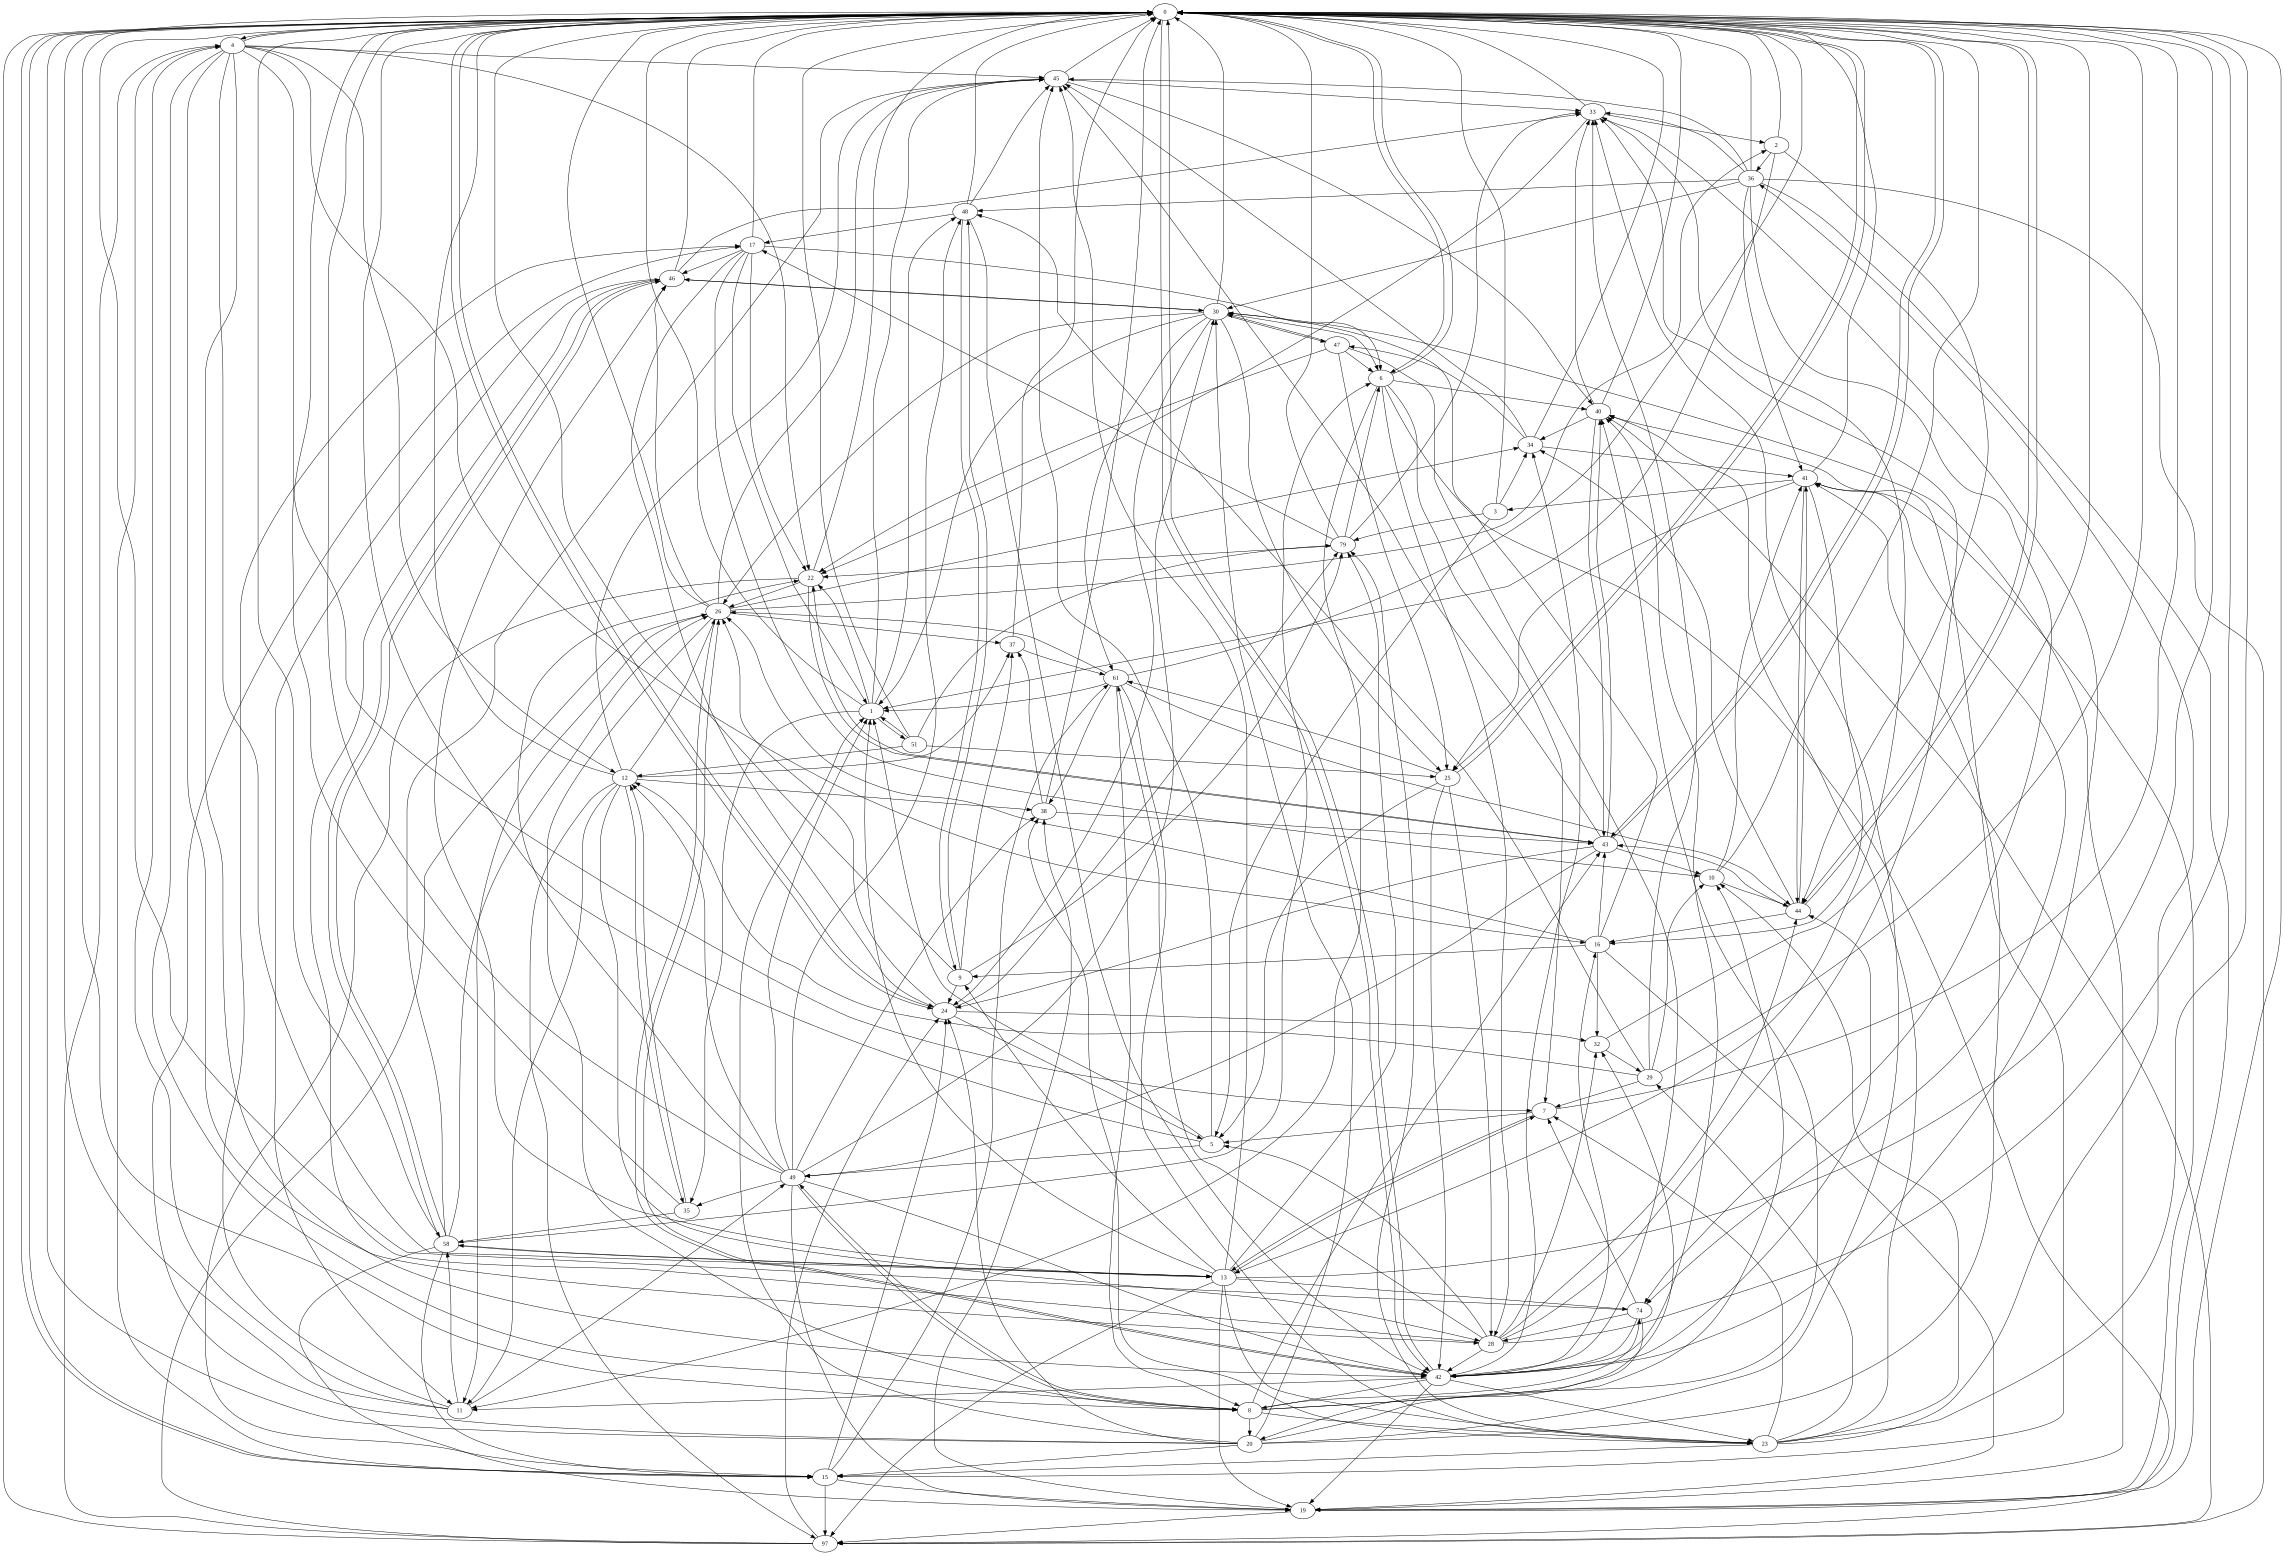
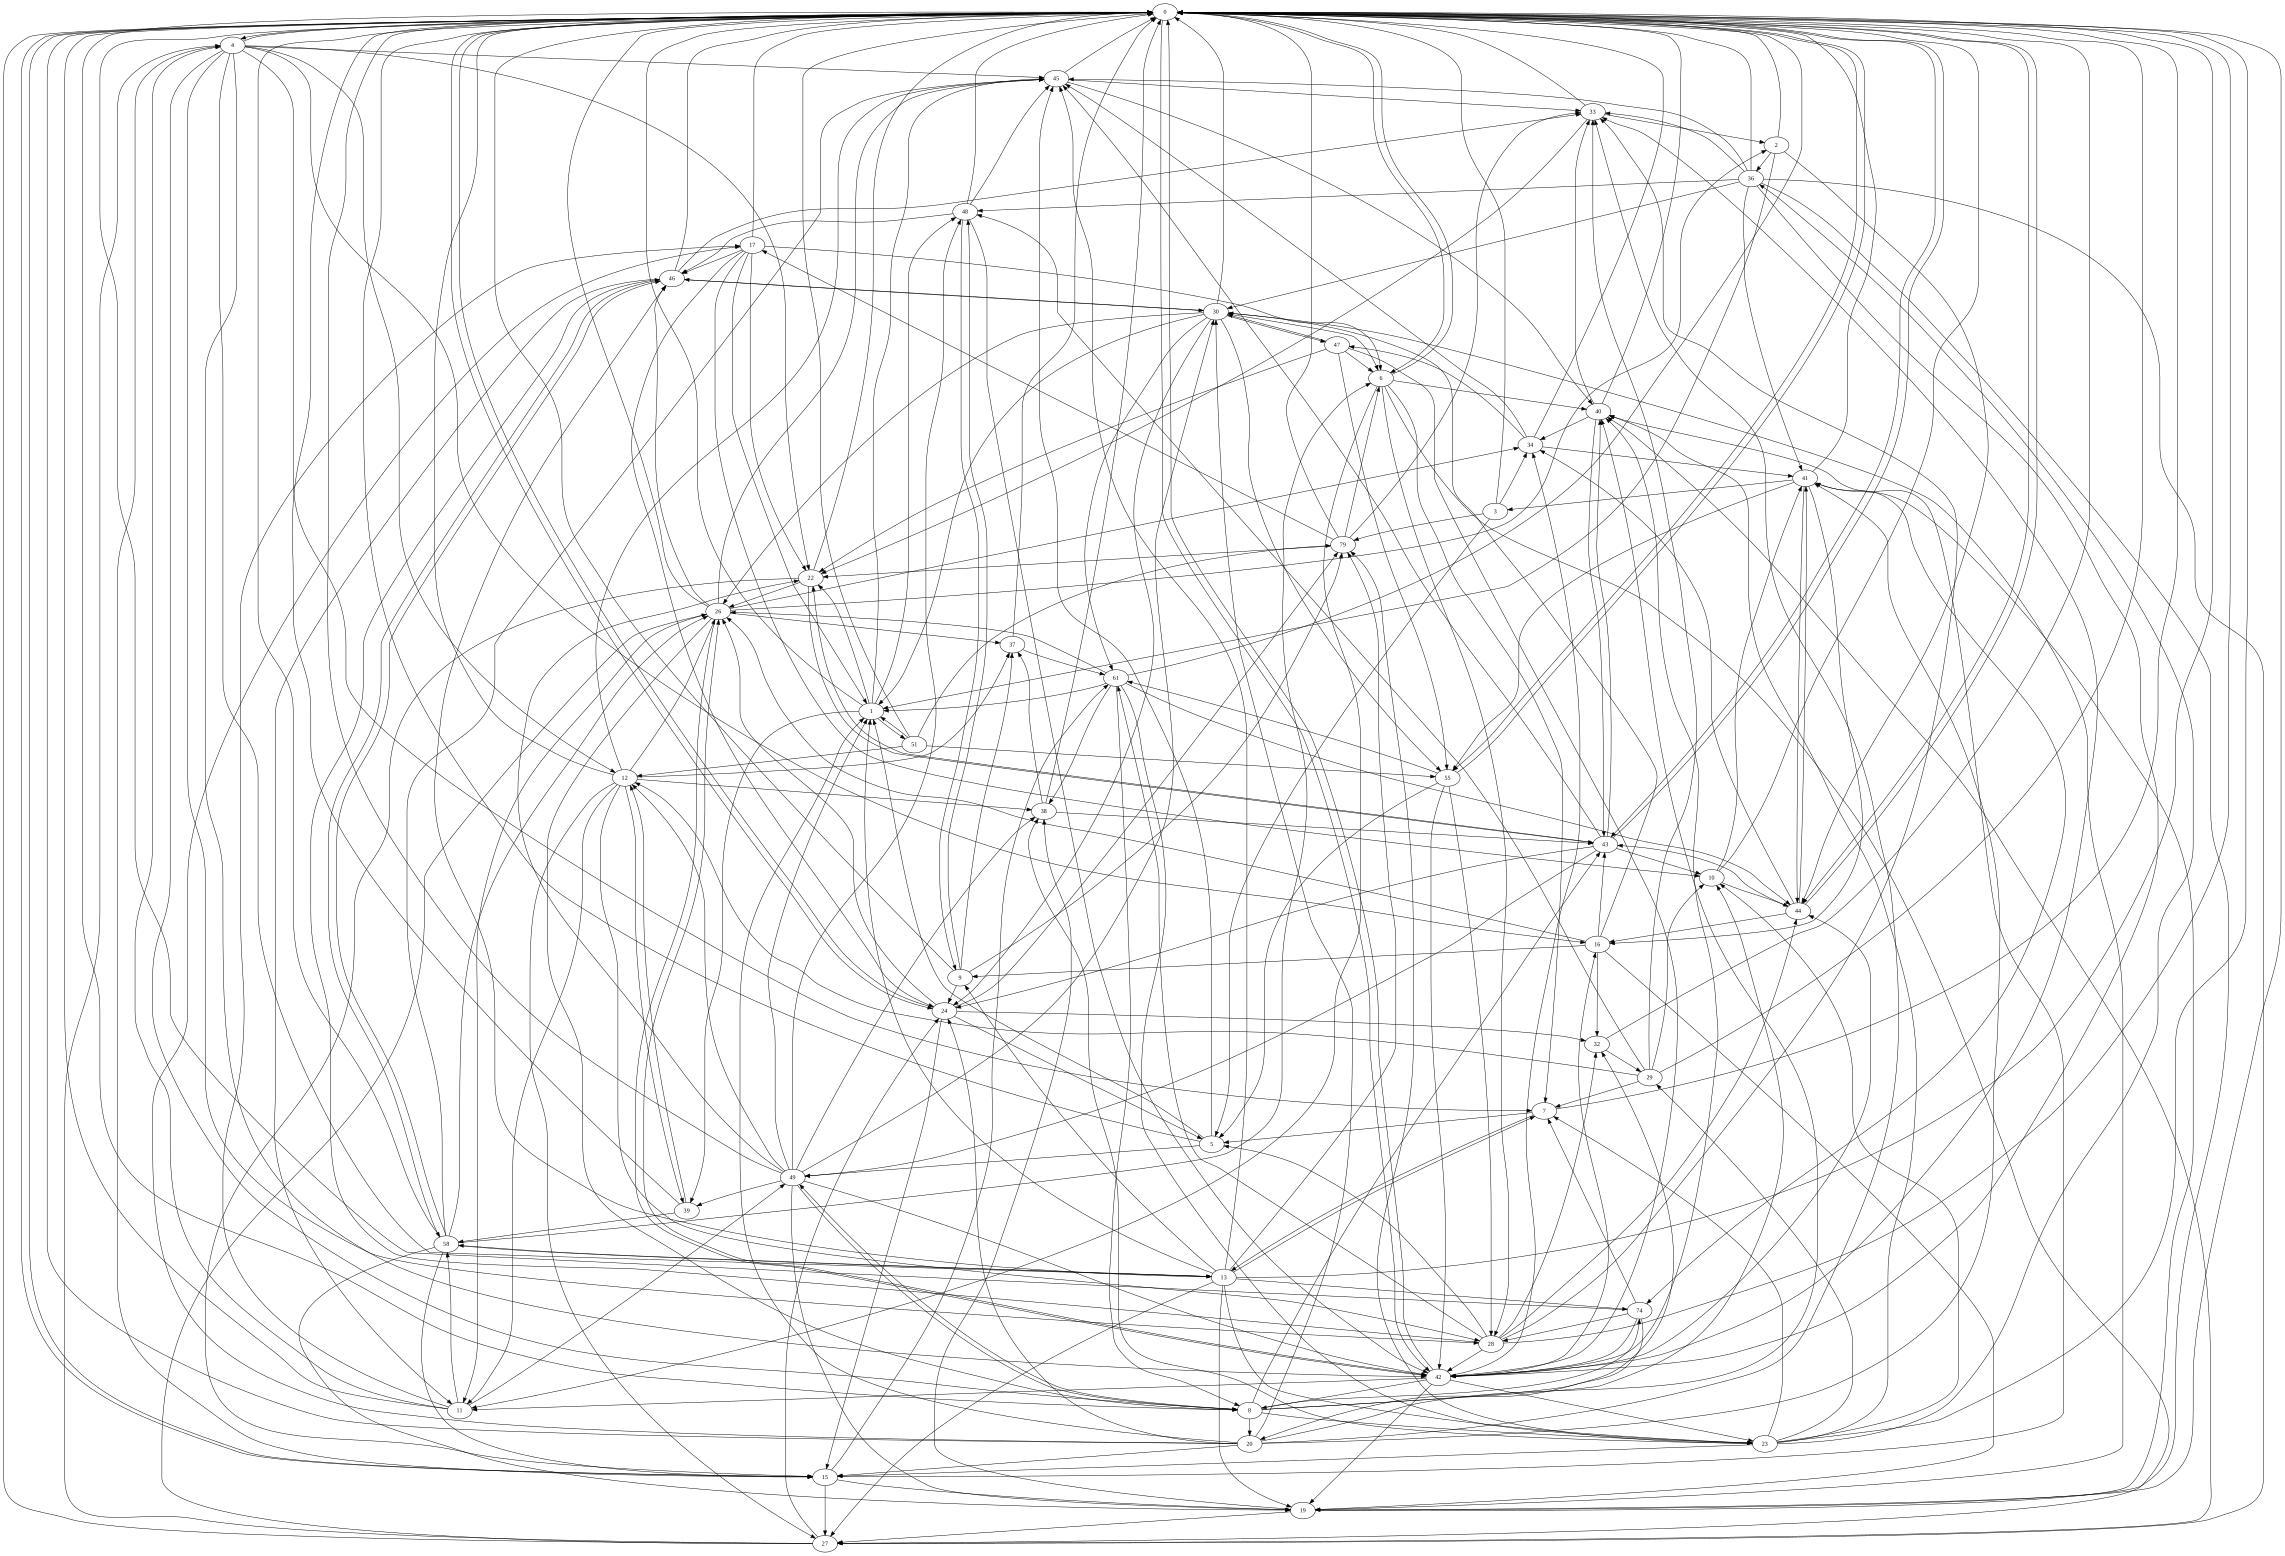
(861, 228) -> (820, 221)
(2036, 742) -> (2136, 928)
(1887, 770) -> none
(1448, 778) -> (1448, 778)
(687, 1211) -> (687, 1211)
(896, 1249) -> (890, 1243)
(825, 1544) -> (825, 1544)
